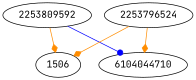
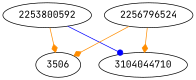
(47, 15) -> (47, 15)
(149, 15) -> (149, 15)
(58, 65) -> (58, 65)
(143, 65) -> (143, 65)
